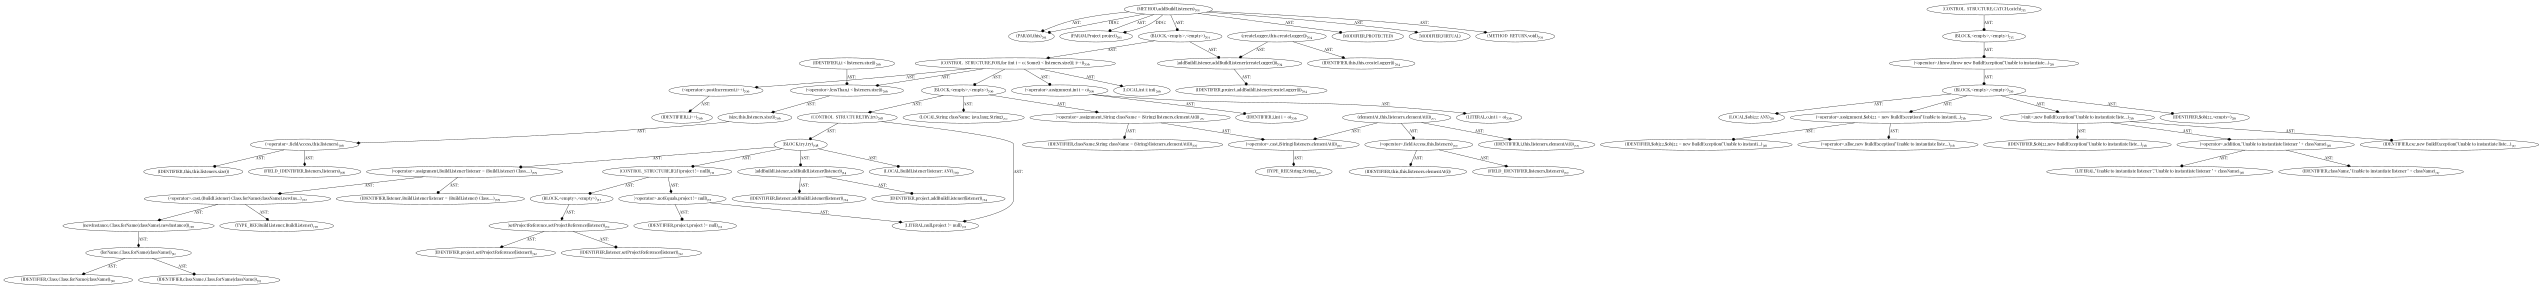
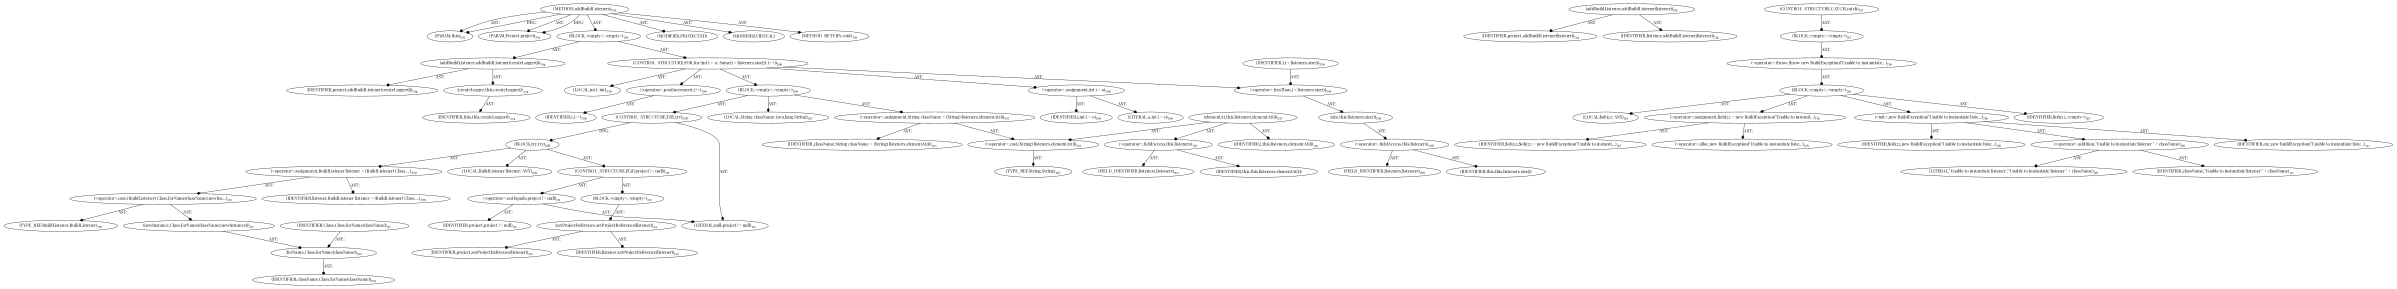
(1255, 49) -> (493, 75)
(832, 131) -> (605, 131)
(801, 157) -> none
(1318, 171) -> (1058, 171)
(139, 238) -> (261, 239)
(524, 239) -> (545, 239)
(105, 266) -> (335, 238)
(259, 280) -> (373, 280)
